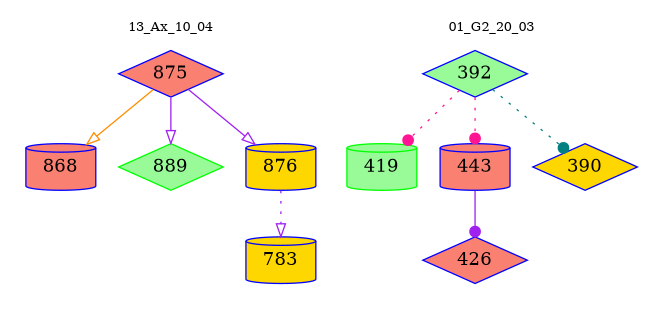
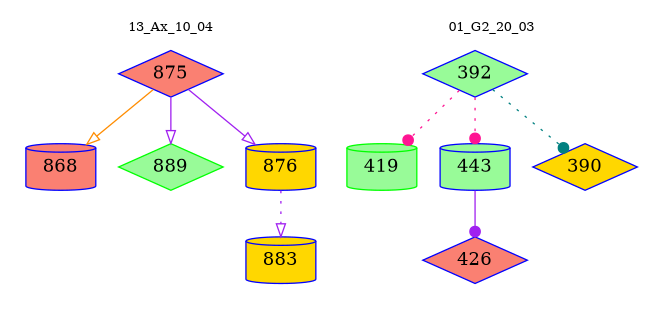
(475, 167) -> (475, 167)
(281, 260) -> (281, 260)
